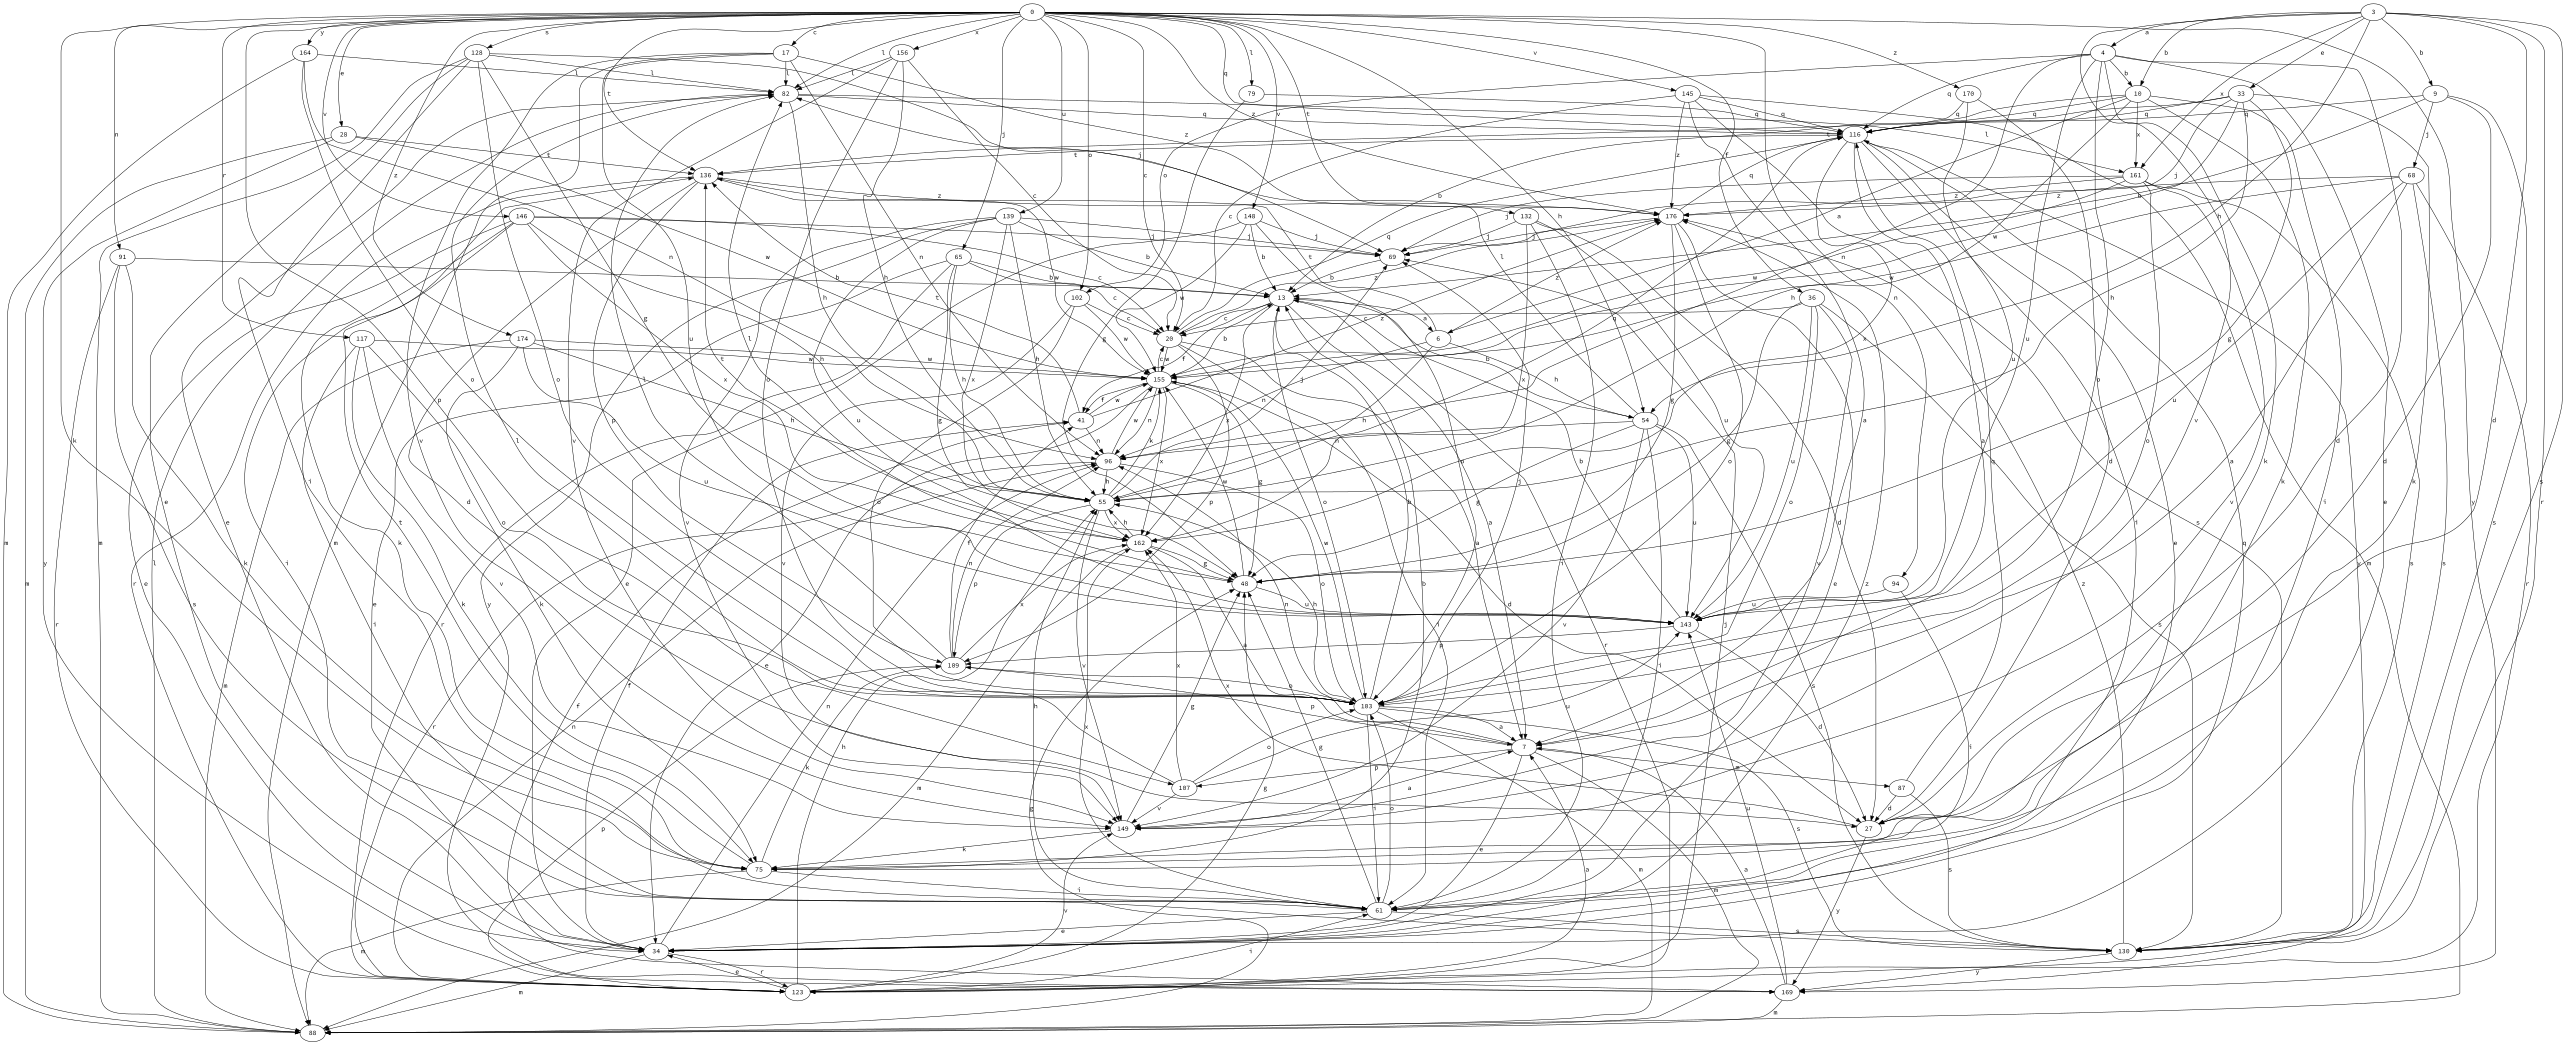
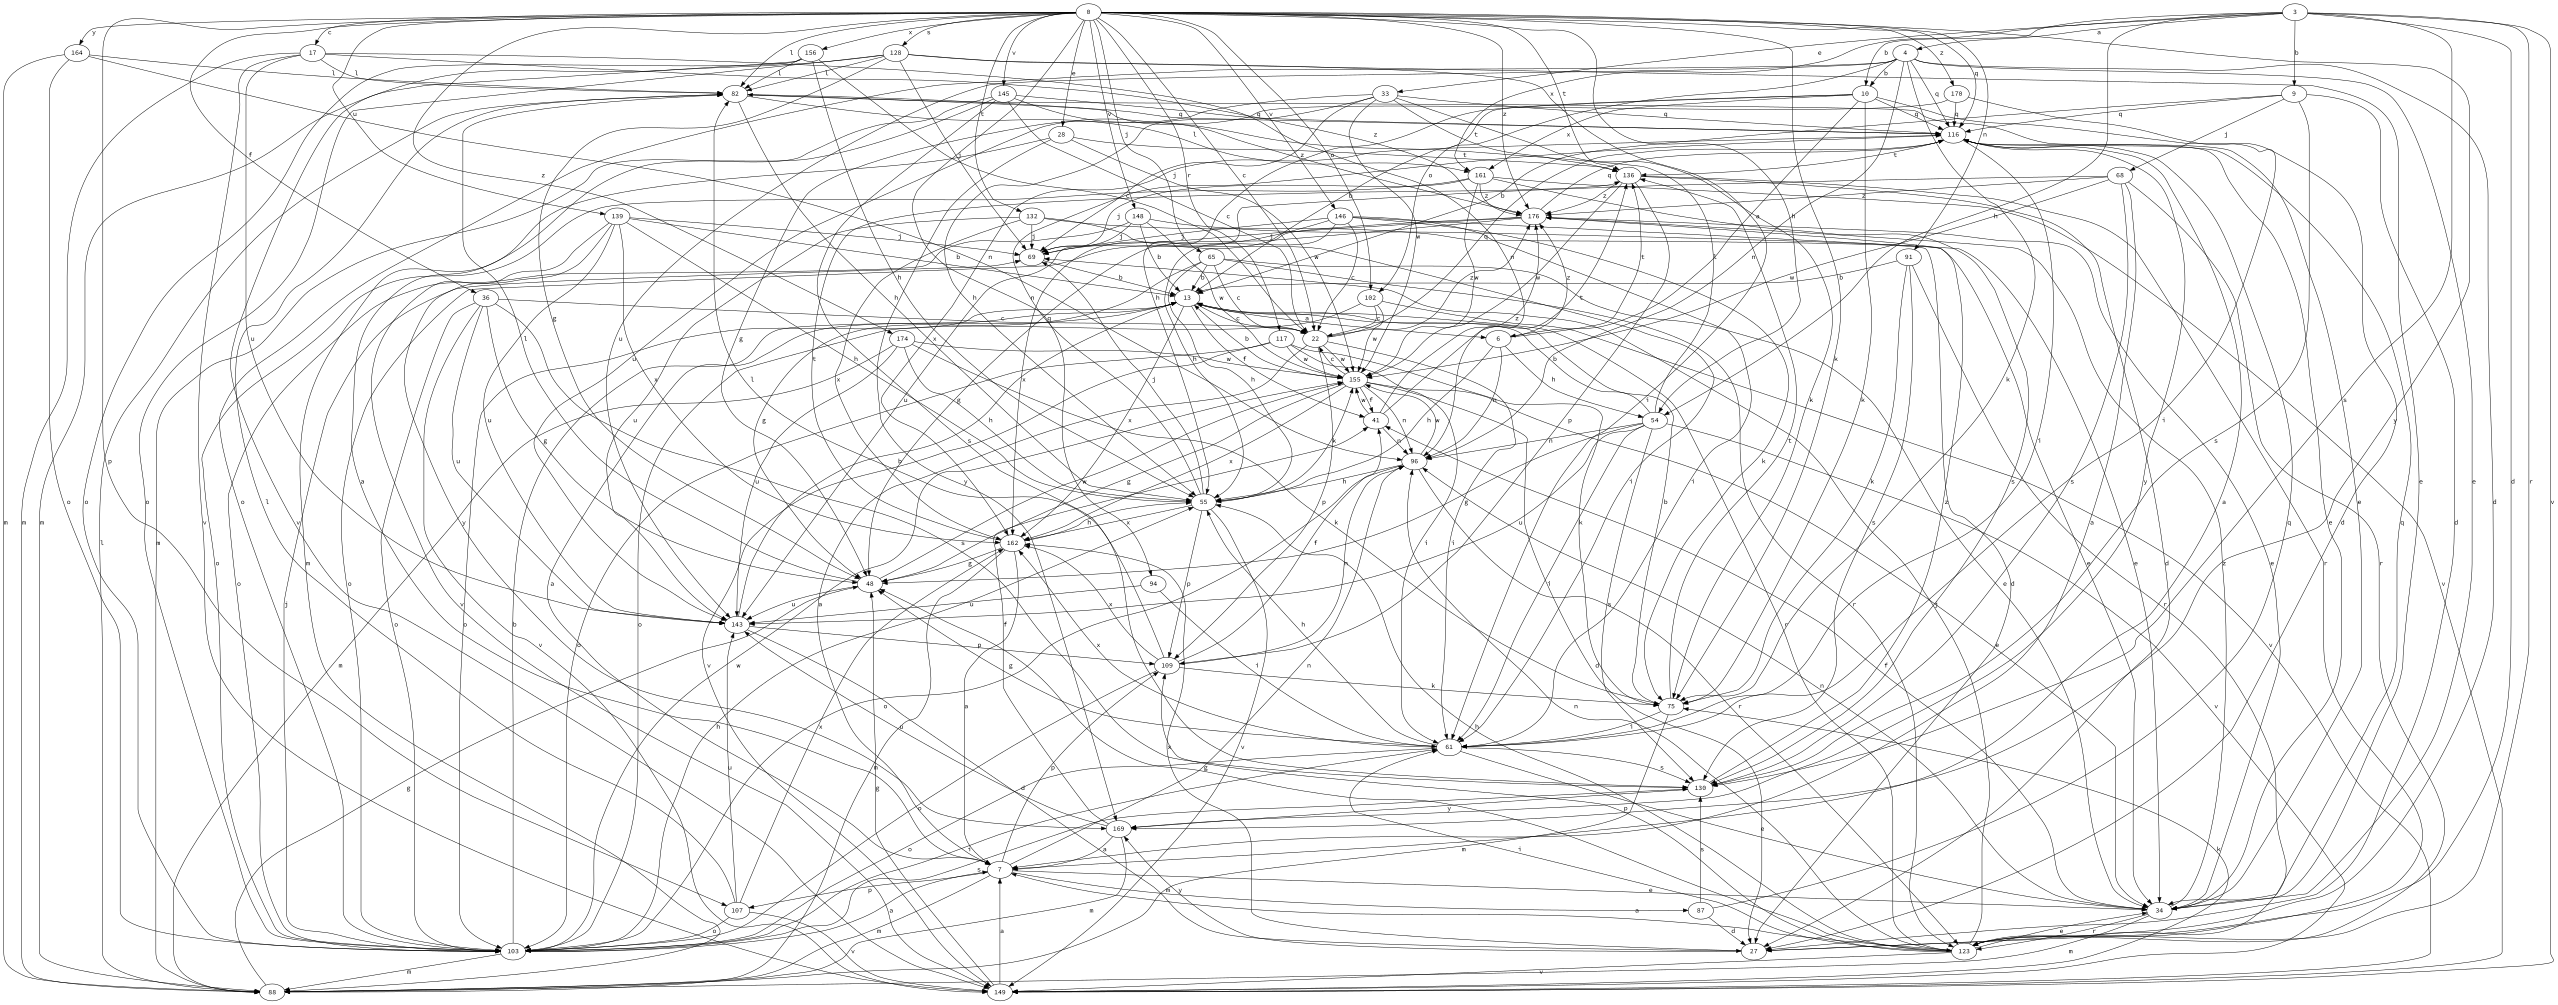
(1252, 94) -> none
(1169, 339) -> (1315, 339)
(823, 736) -> (1417, 688)
